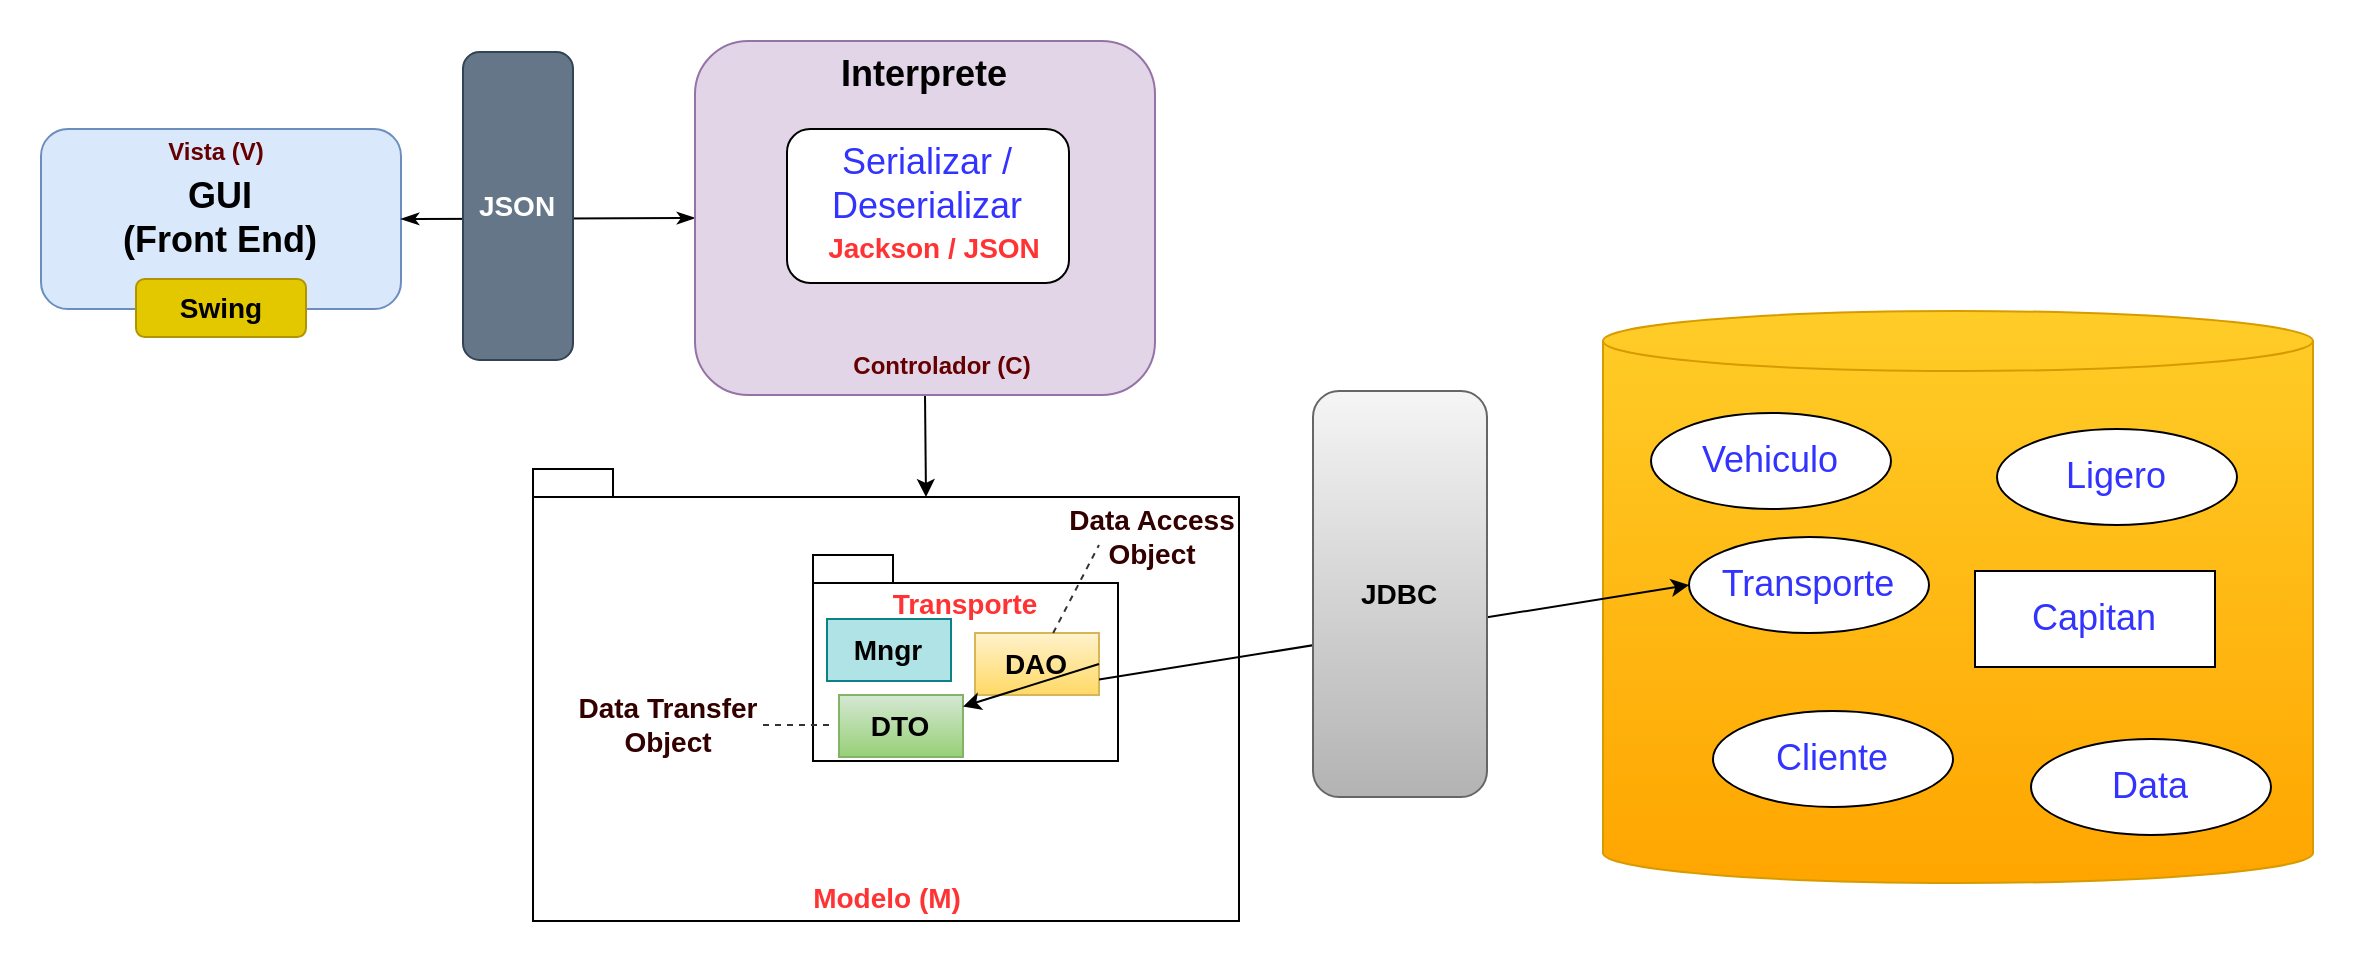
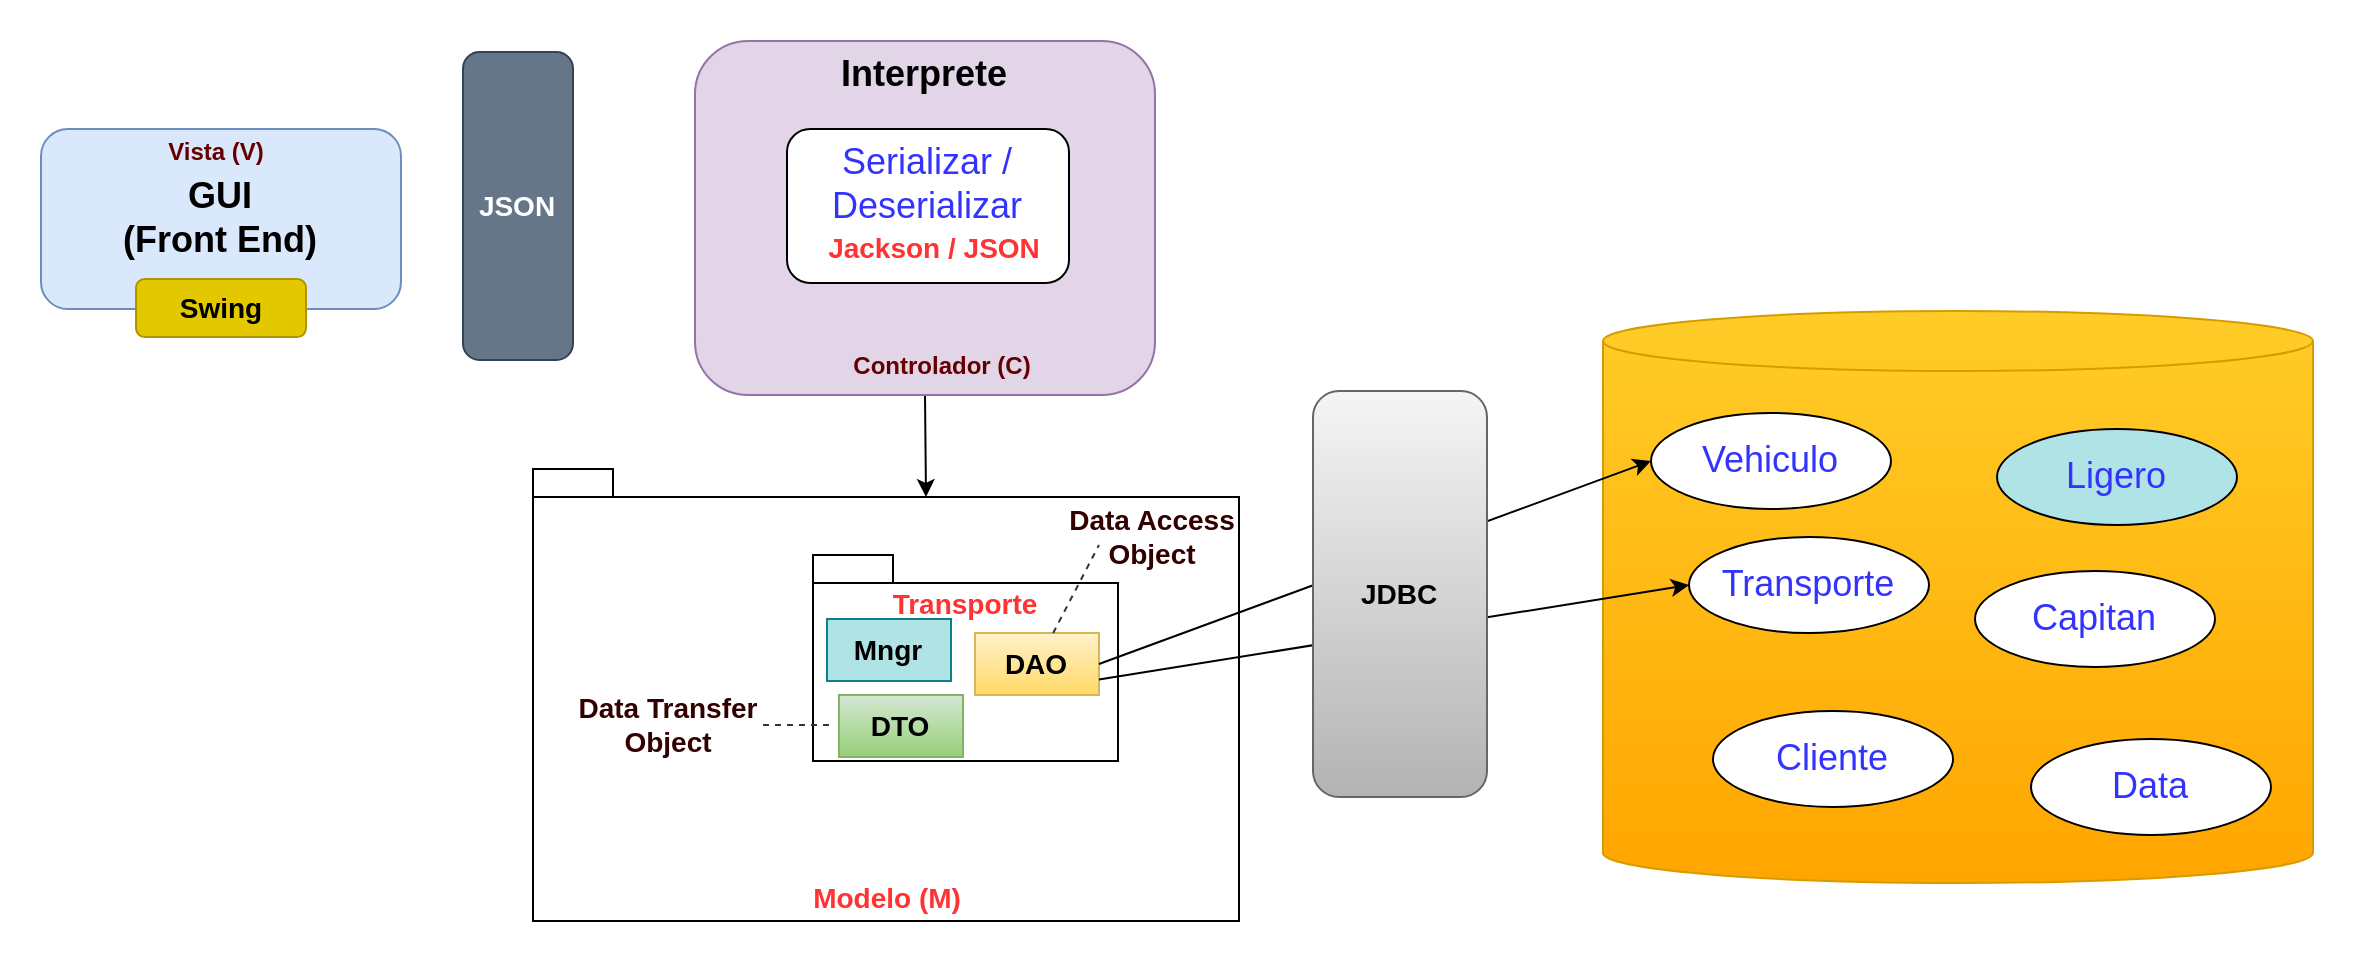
(627, 218) -> none
(2117, 477) -> (2117, 477)
(2095, 619) -> (2095, 619)
(1038, 683) -> (1206, 625)
